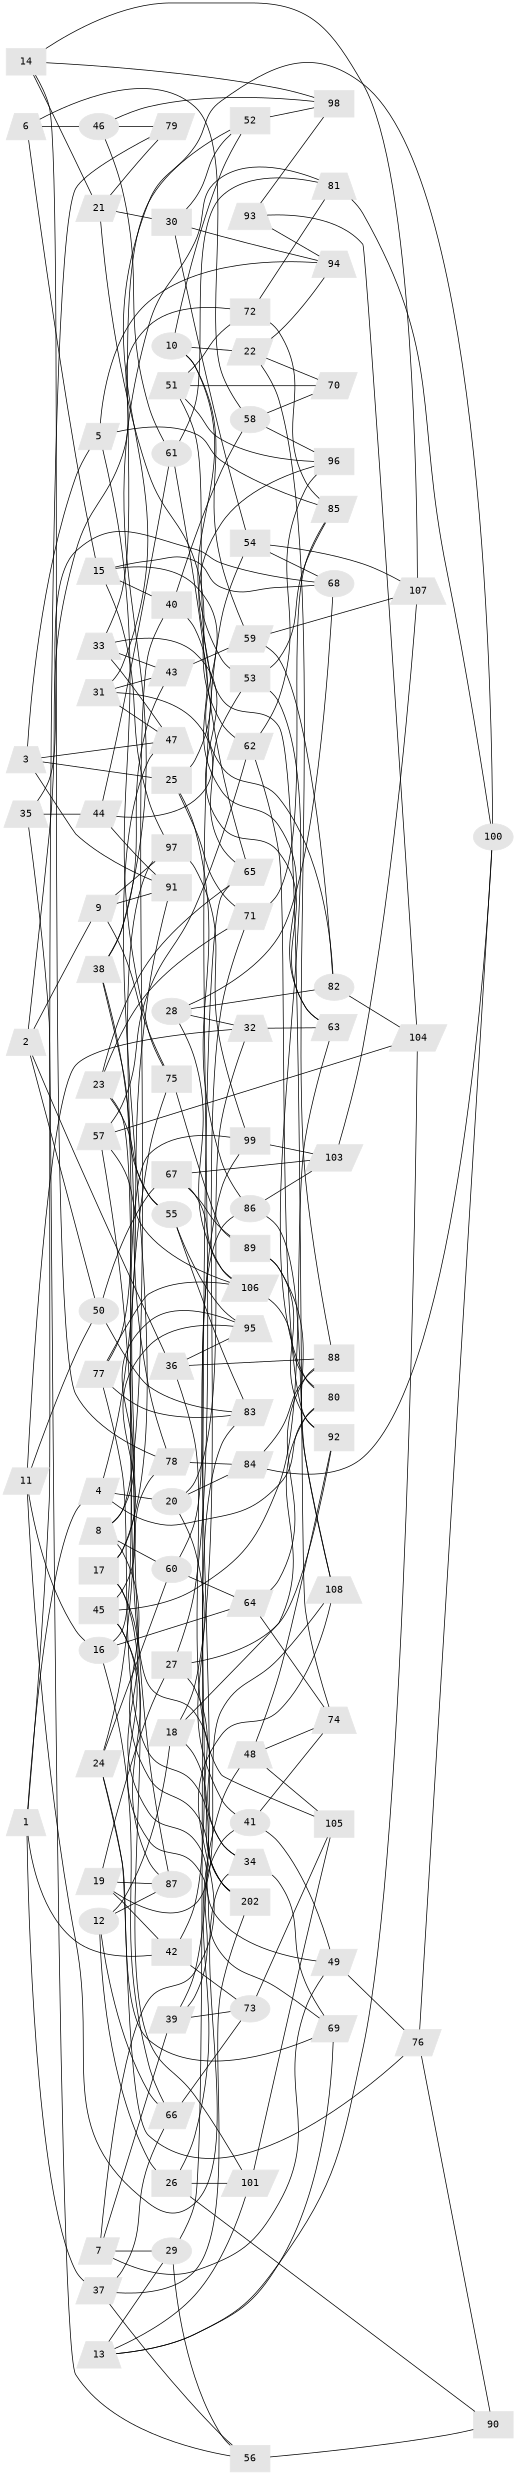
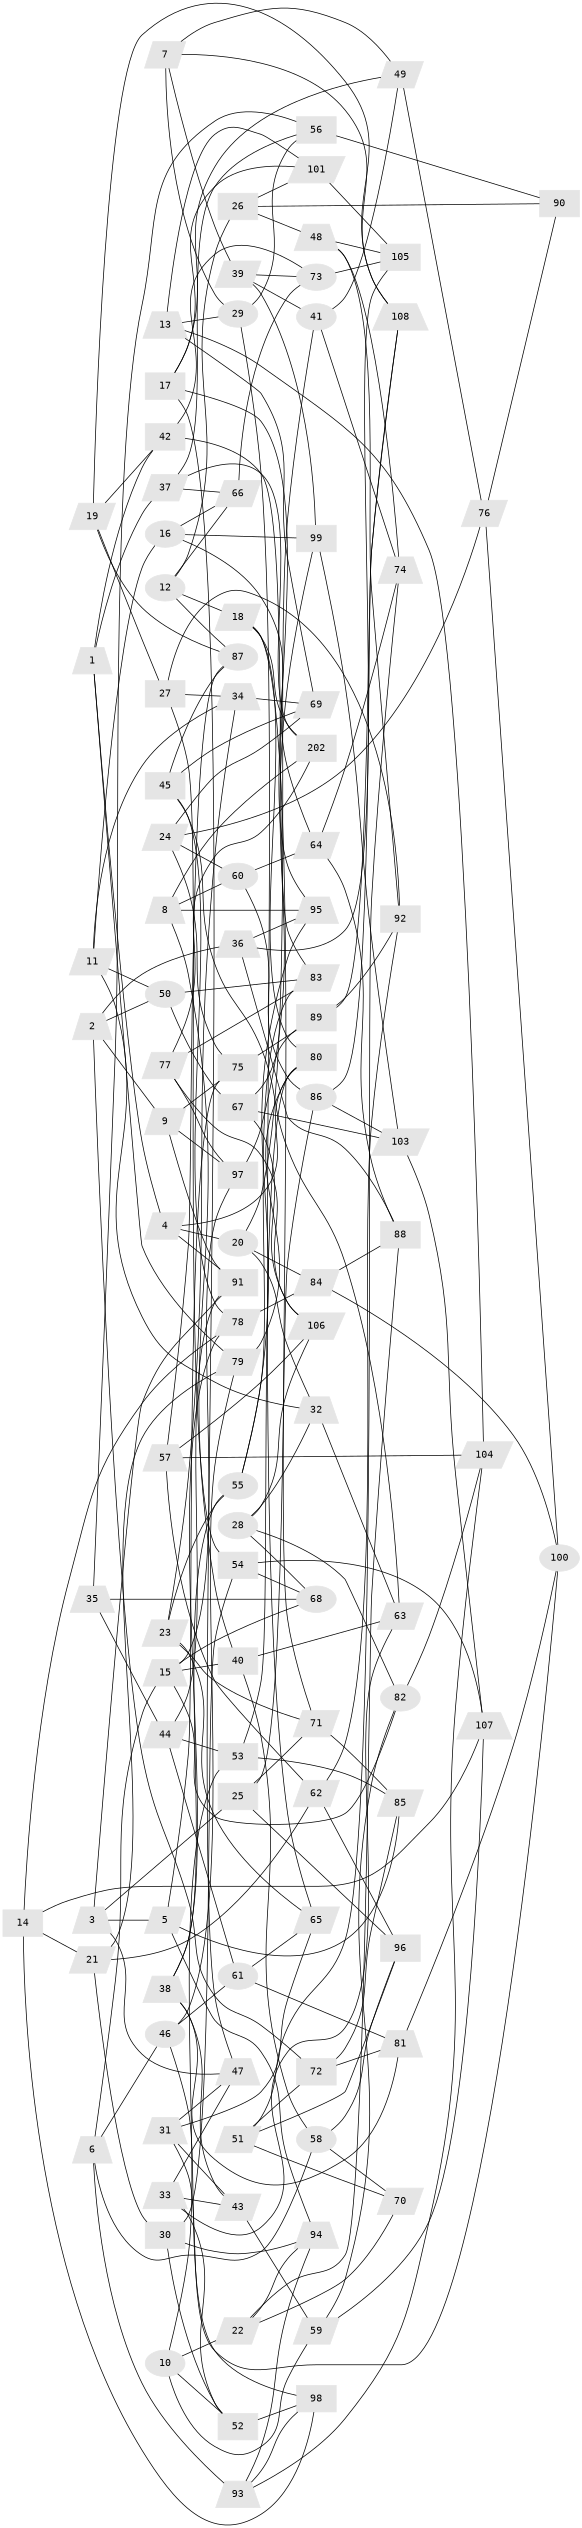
(292, 1342) -> (272, 1207)
none -> (124, 2338)
